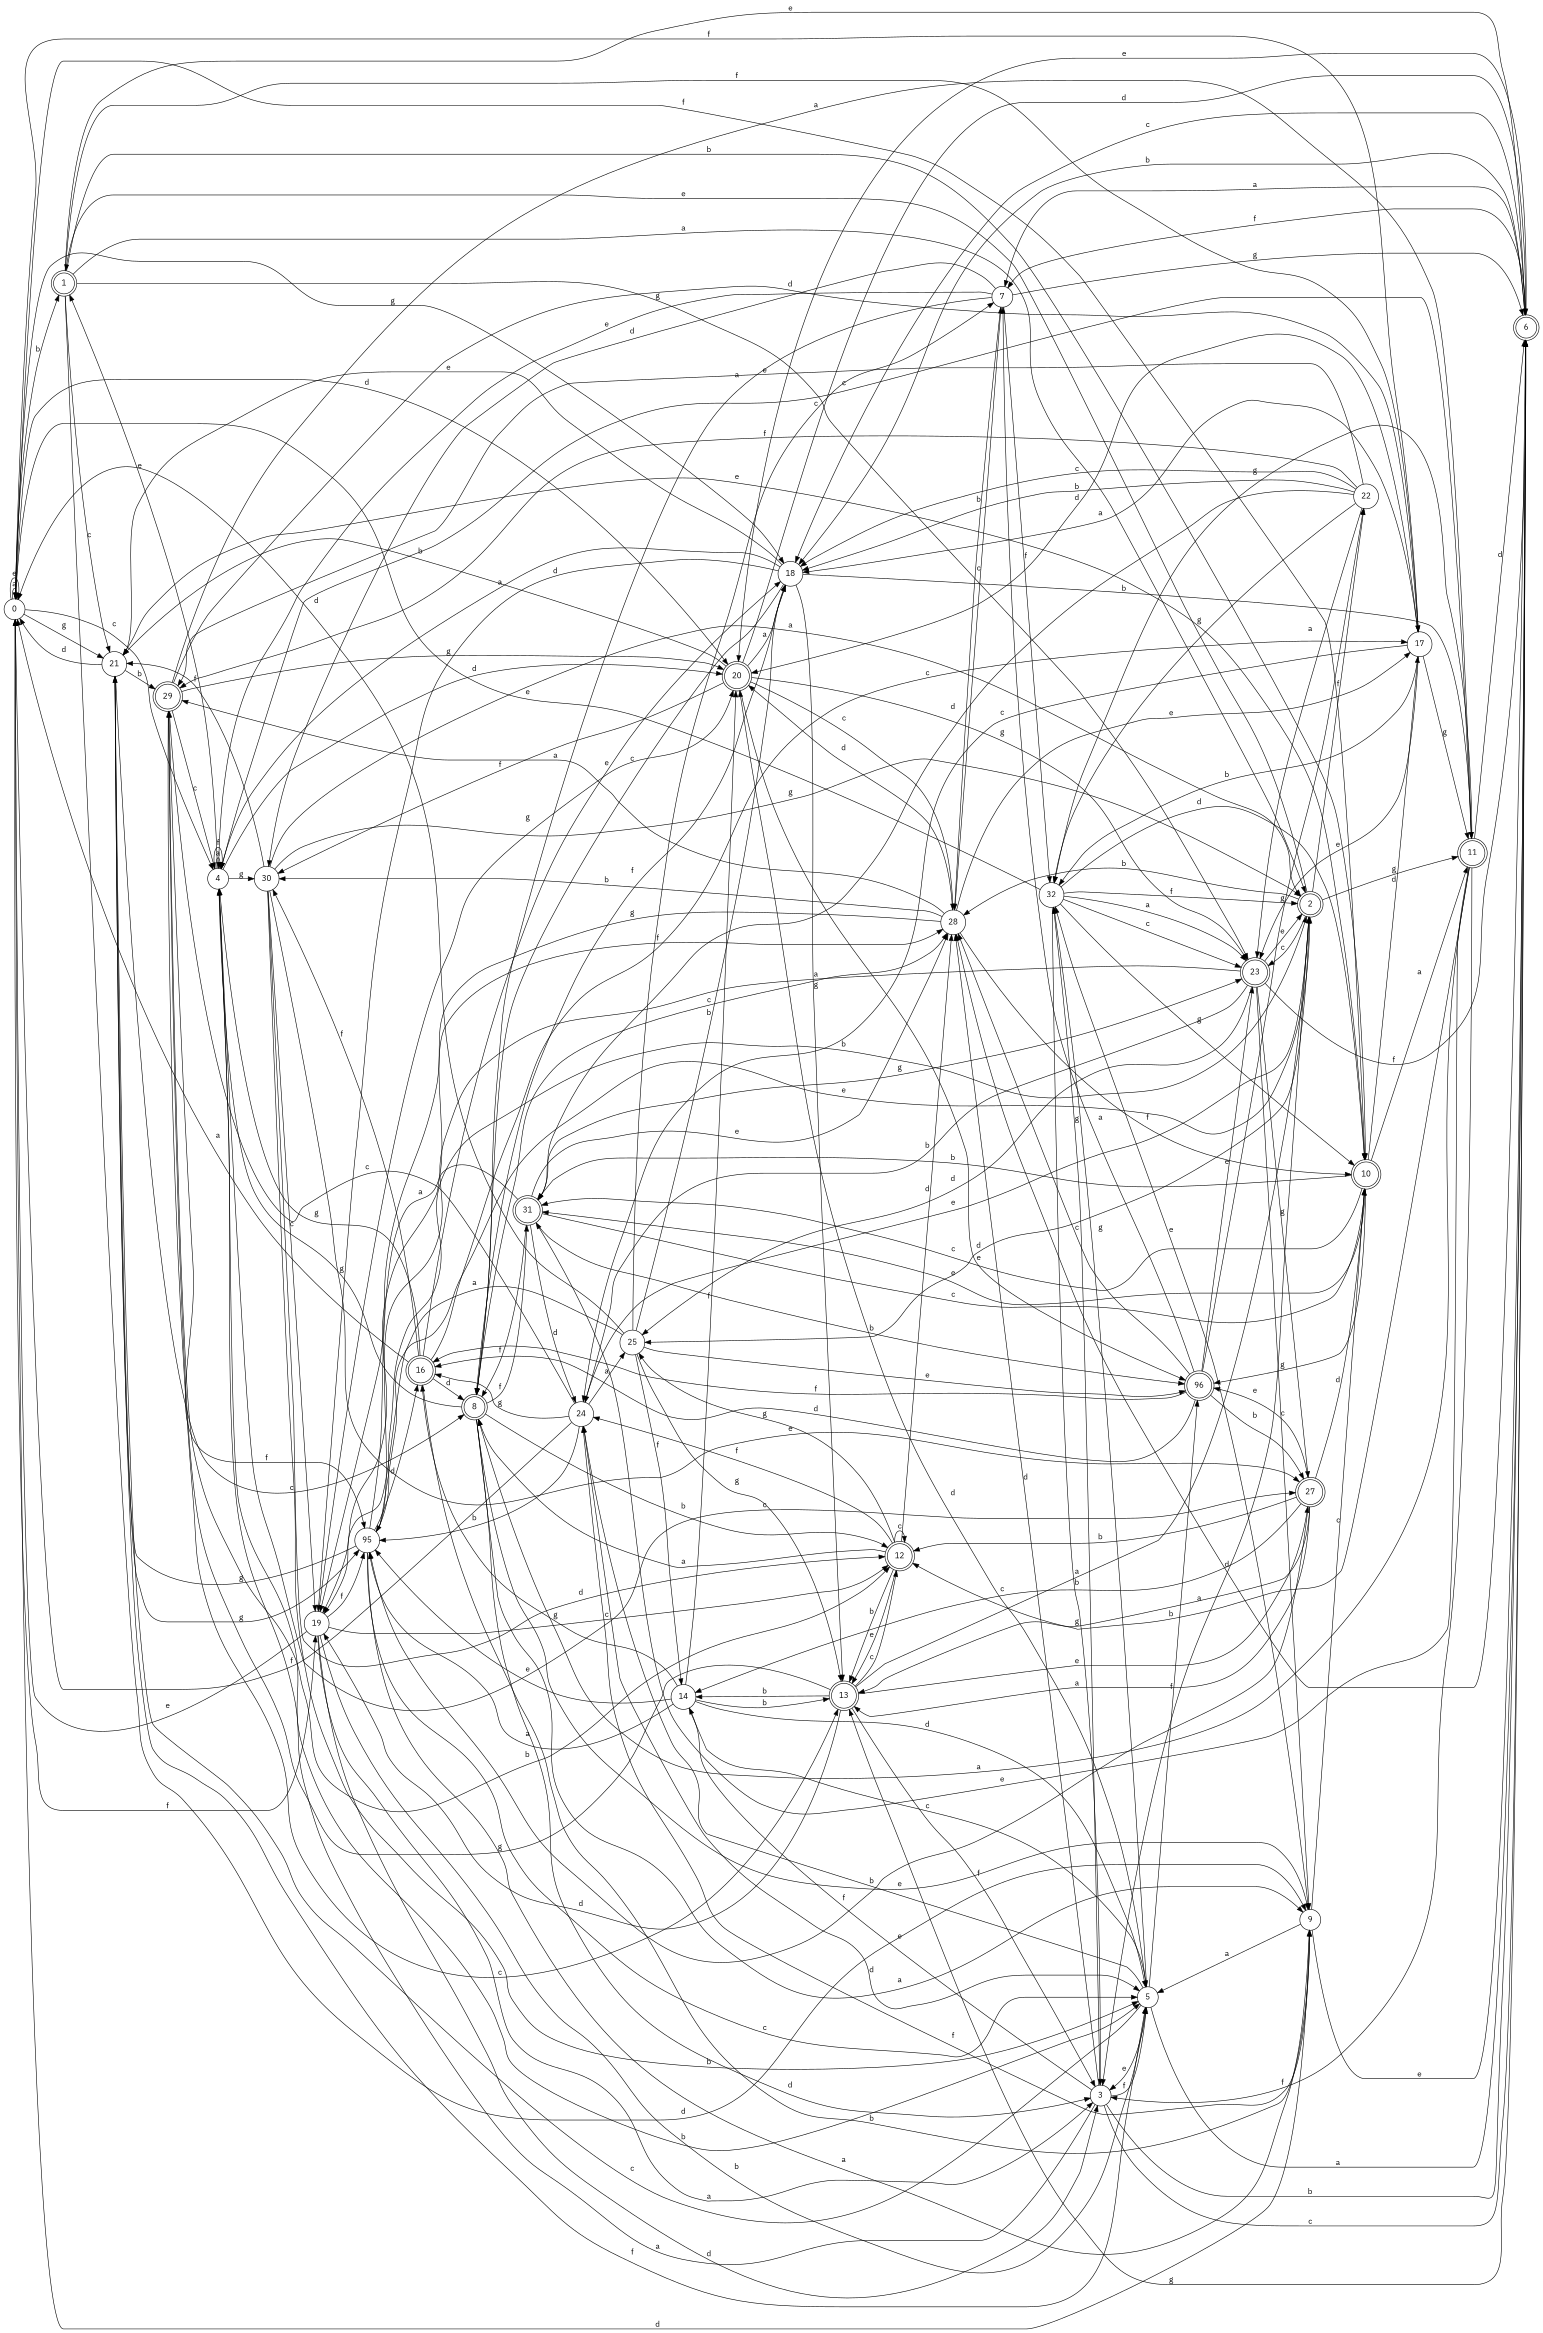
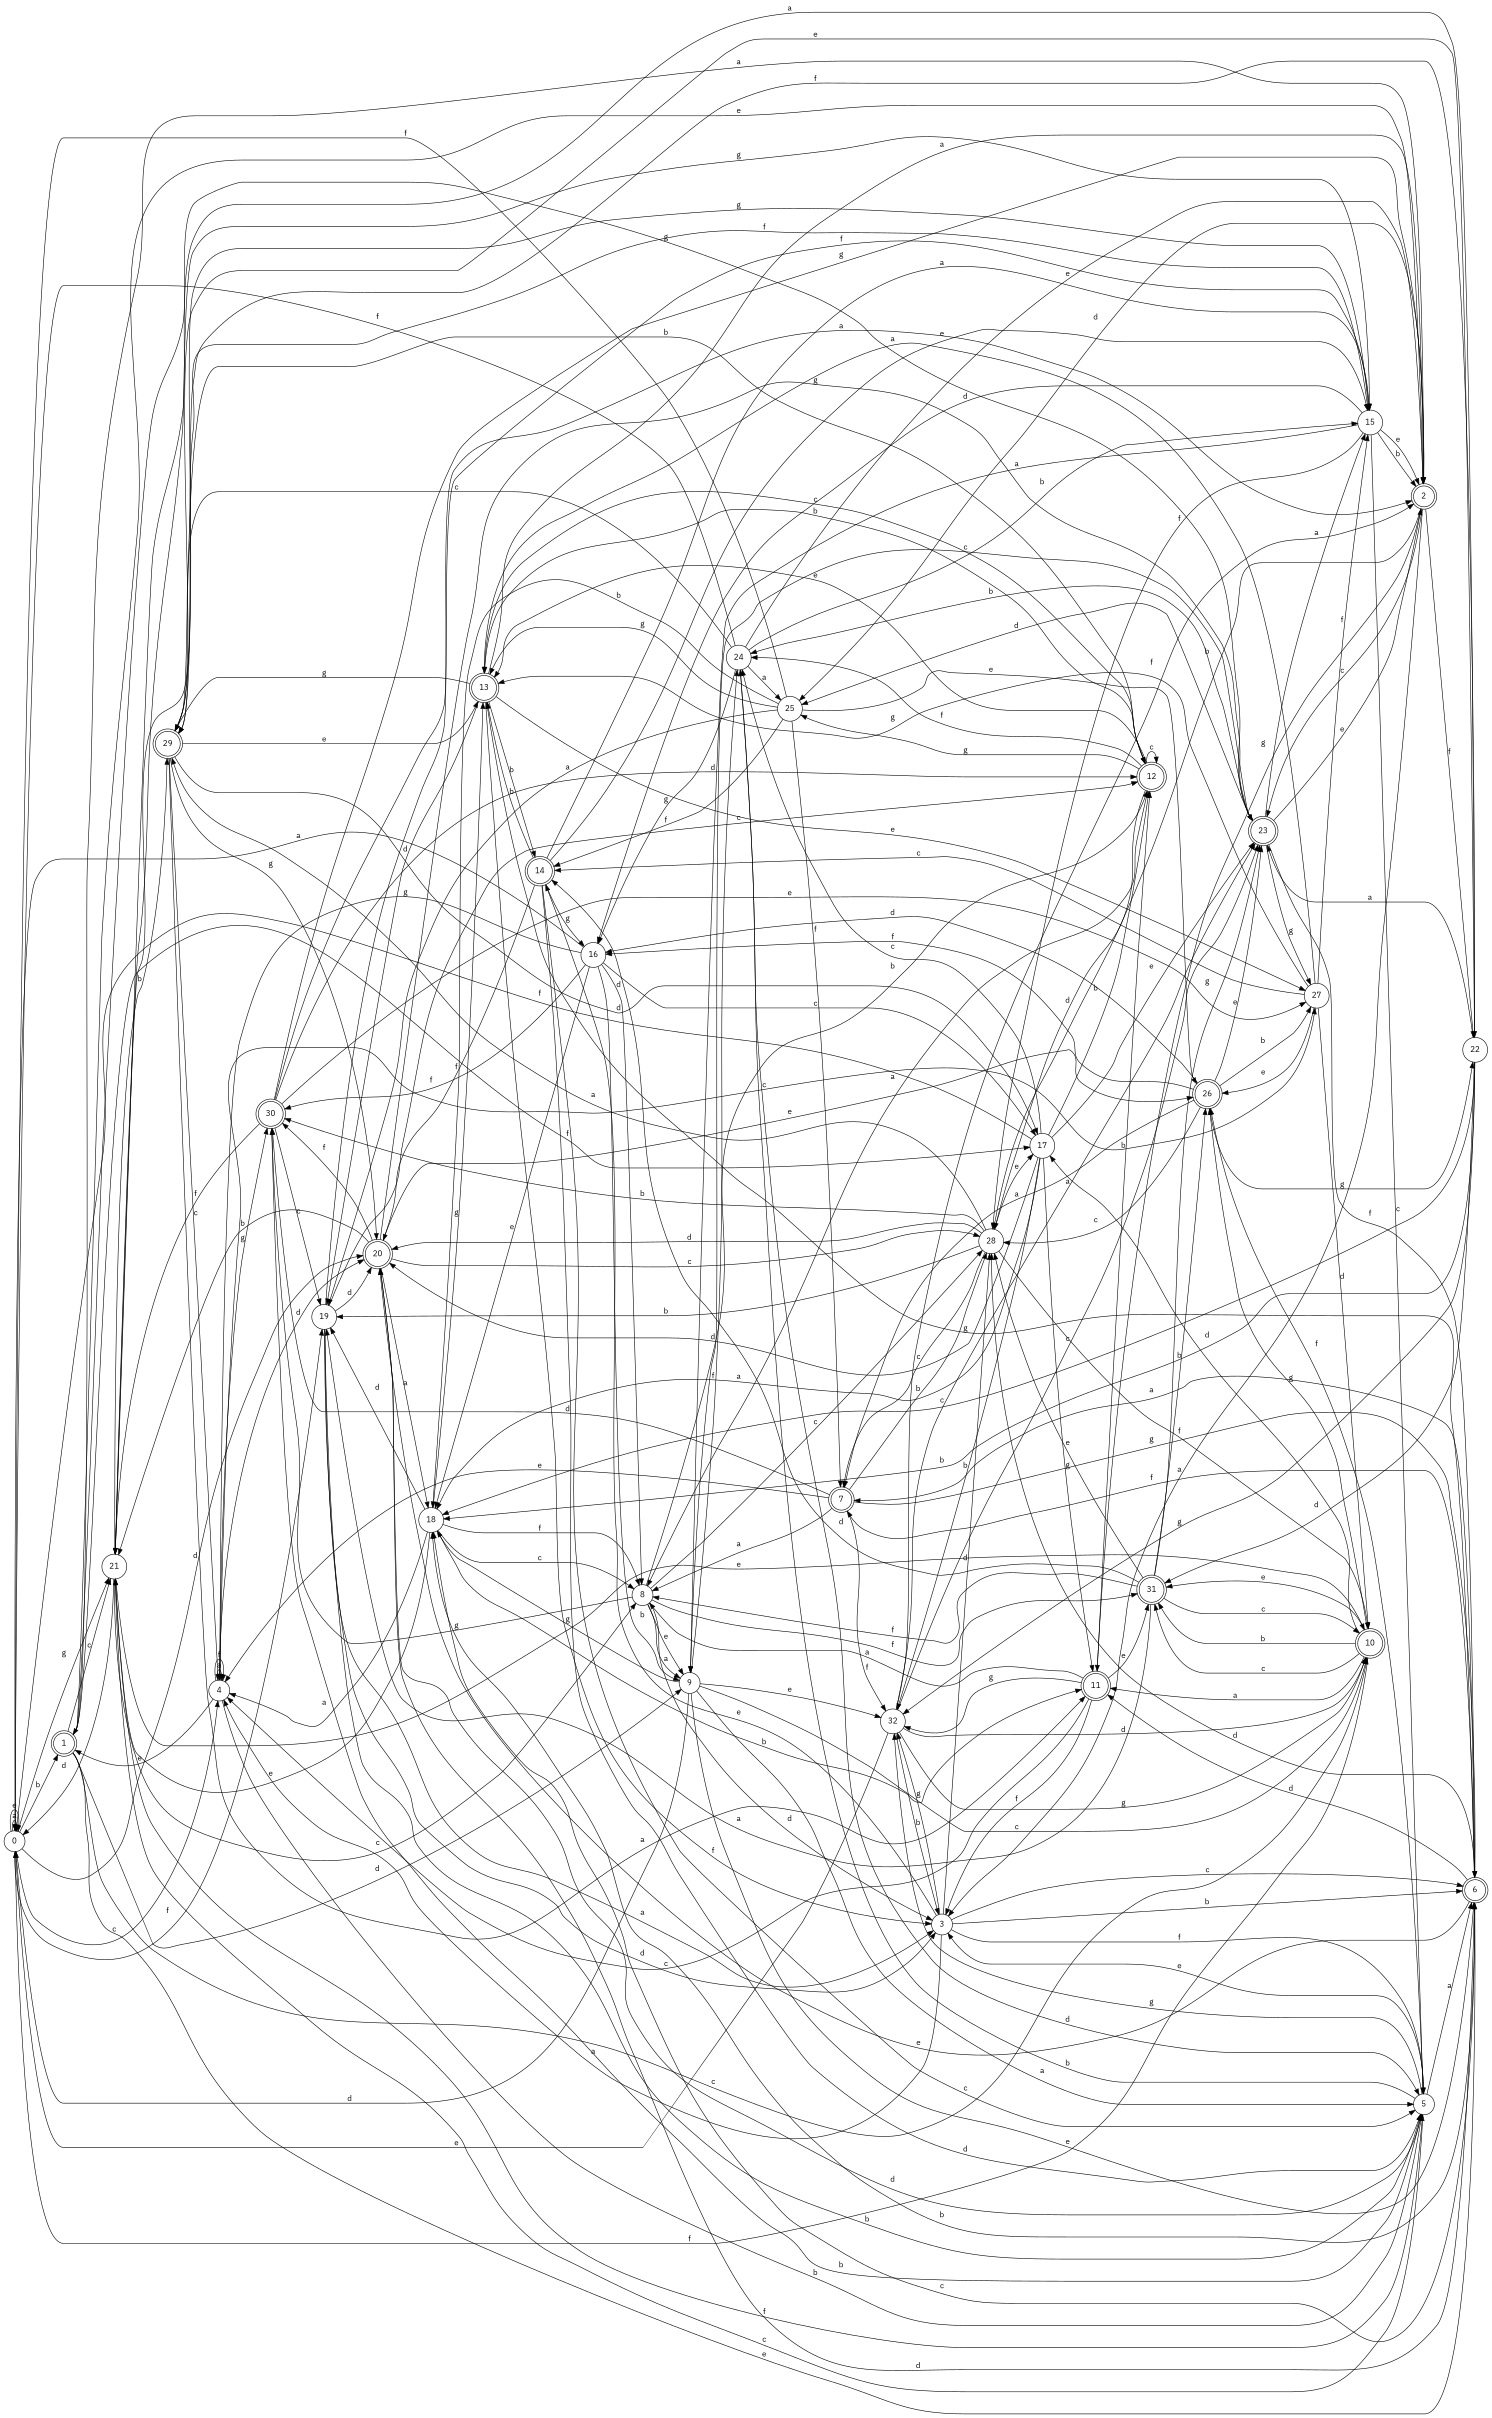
none -> (578, 137)
(709, 150) -> (713, 2082)
(264, 265) -> (555, 1617)
(1002, 297) -> (841, 1500)
(816, 404) -> (816, 930)
(1499, 592) -> (1289, 1792)
(317, 601) -> (406, 134)
(528, 817) -> (350, 1293)
(267, 879) -> (271, 1114)
(632, 913) -> (666, 1311)
(258, 1198) -> (298, 1540)
(547, 1312) -> (742, 1355)
(421, 1370) -> (593, 955)
(1199, 1386) -> (1207, 1094)
(475, 1407) -> (643, 1595)
(1310, 1492) -> (1317, 996)
(367, 1540) -> (1370, 422)
(1110, 1542) -> (1117, 972)
(31, 1661) -> none
(683, 1697) -> (540, 871)
(500, 1973) -> (324, 739)
